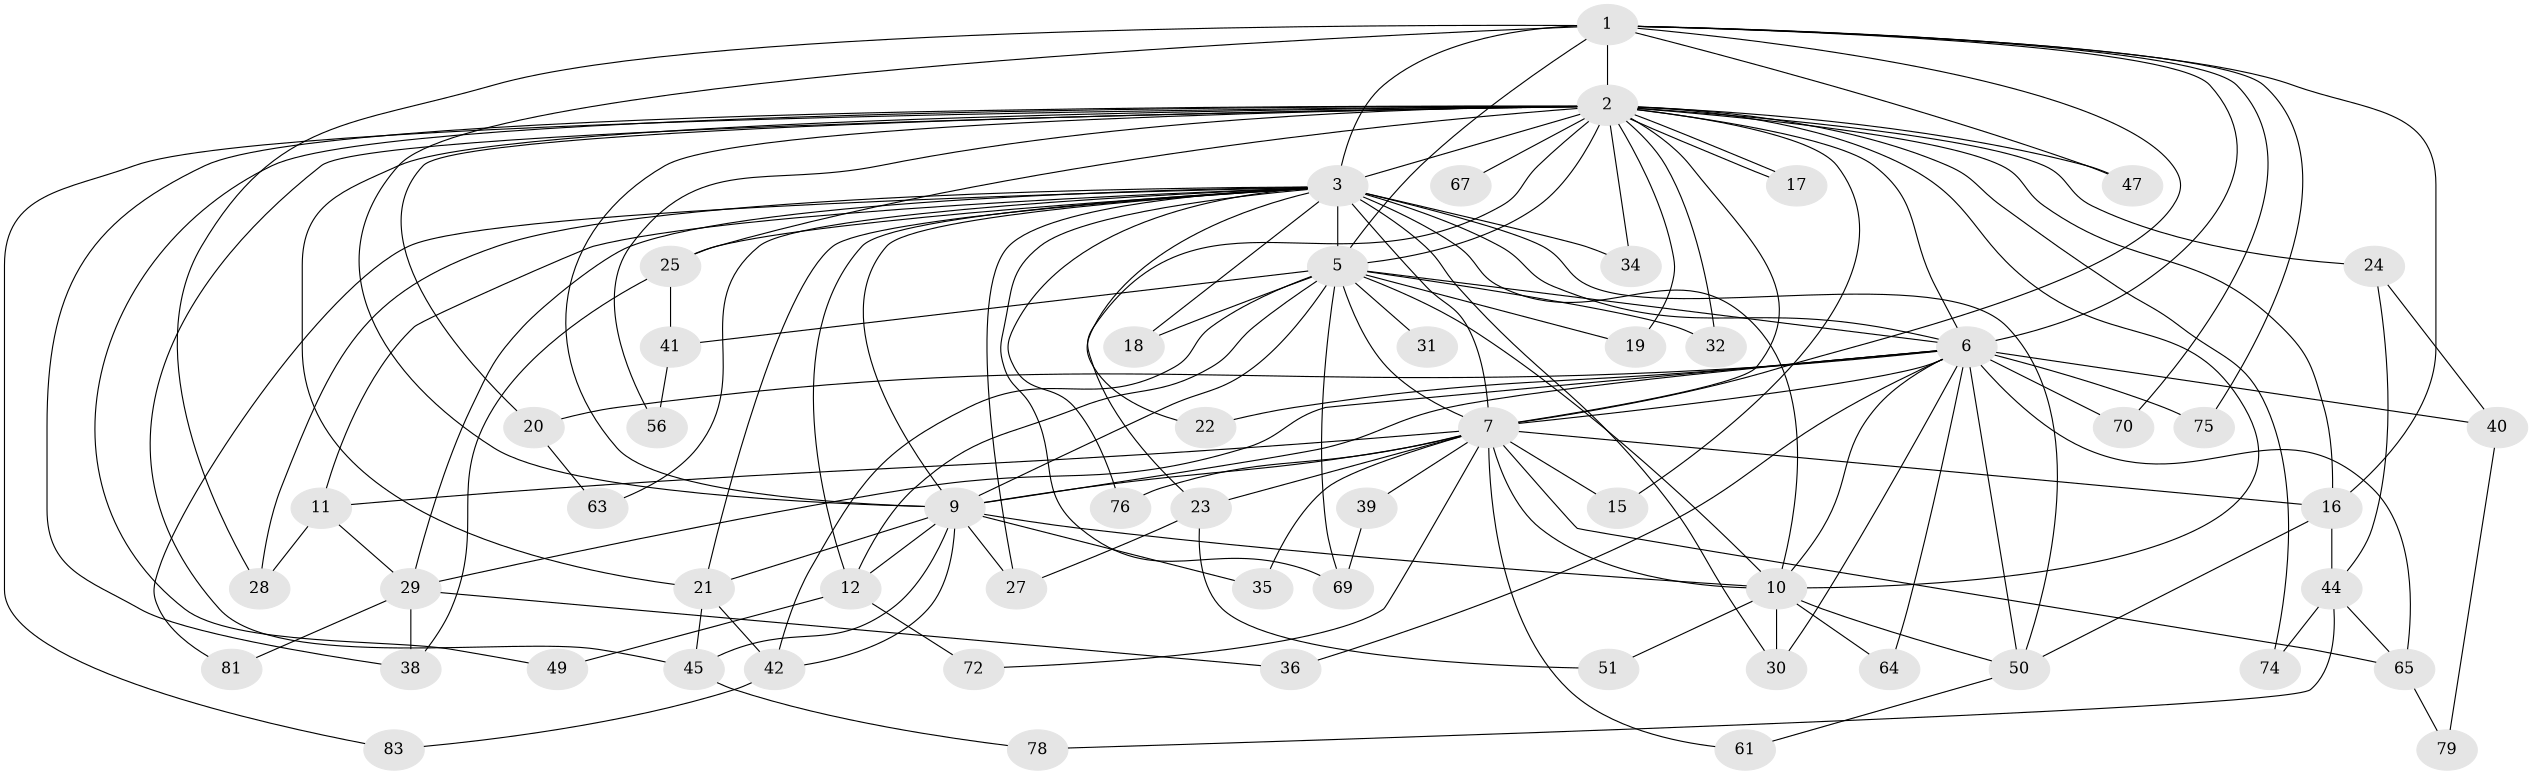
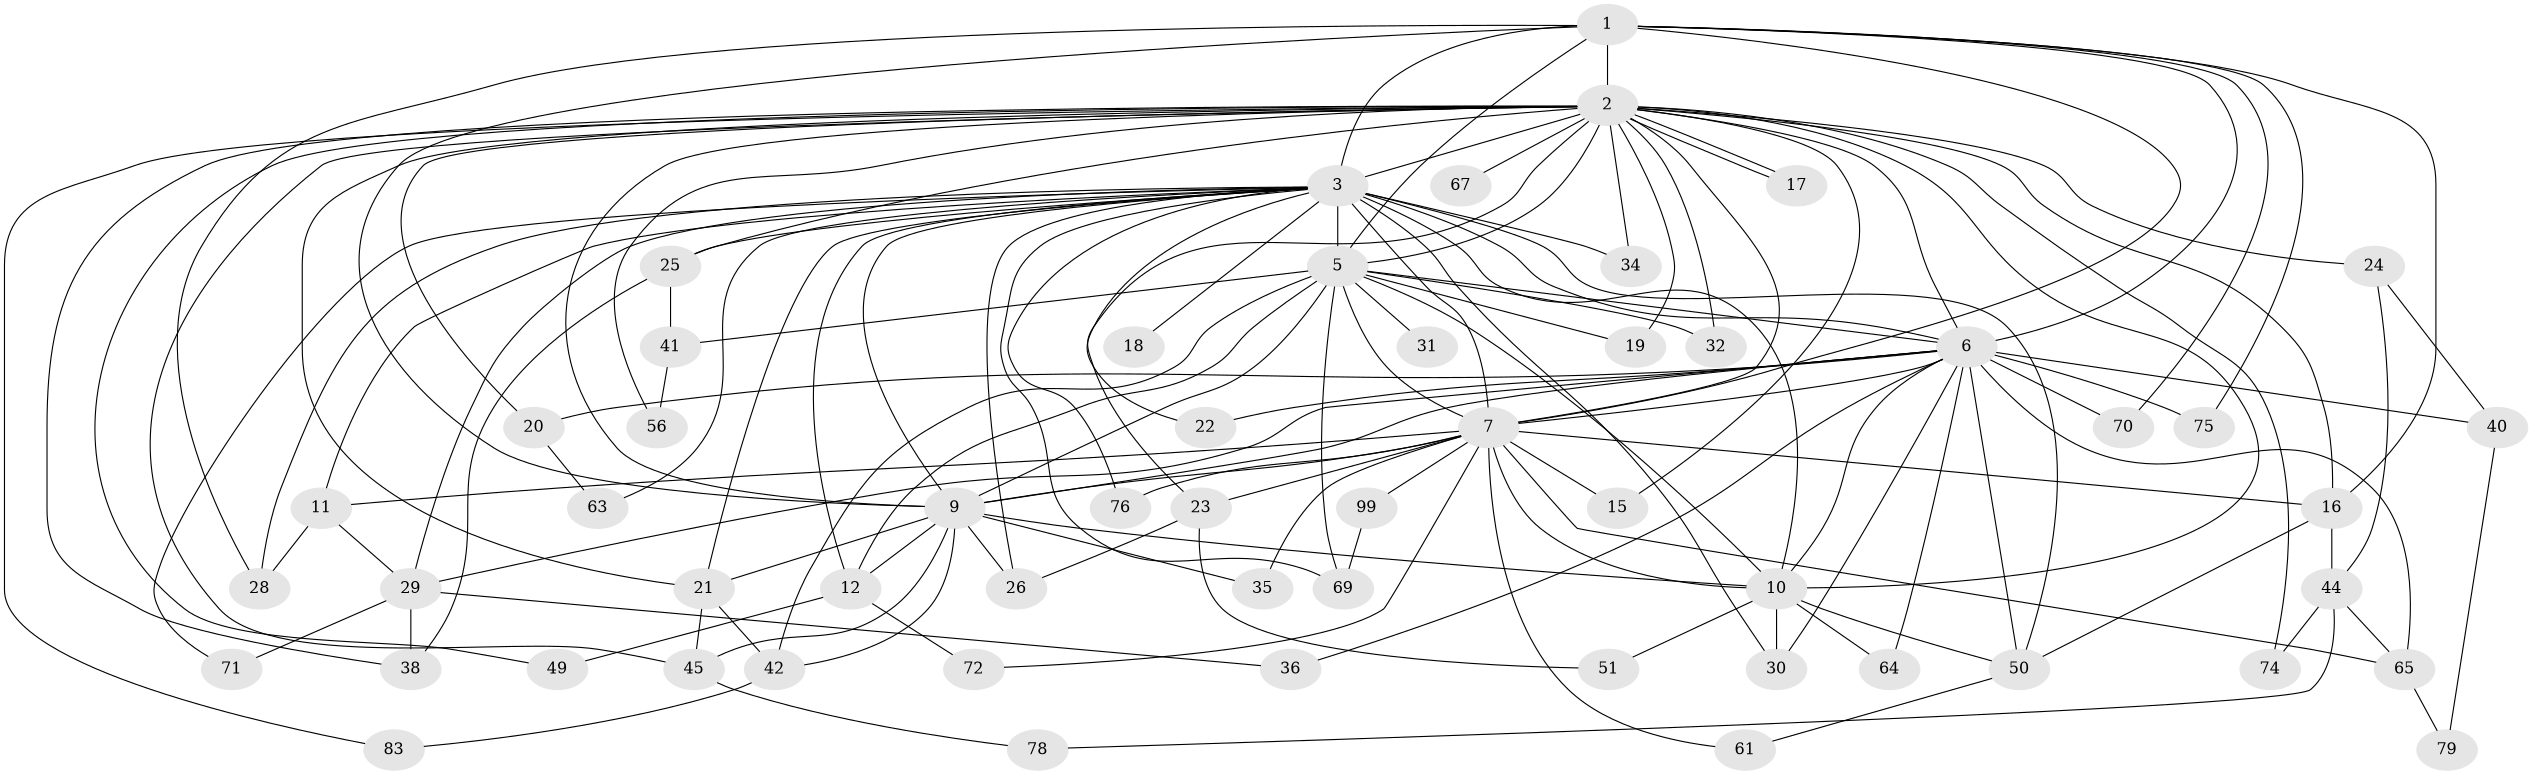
(2133, 186) -> none
(1224, 310) -> none
(1367, 508) -> (1367, 508)
(1016, 589) -> (1016, 589)
(232, 669) -> (232, 669)
